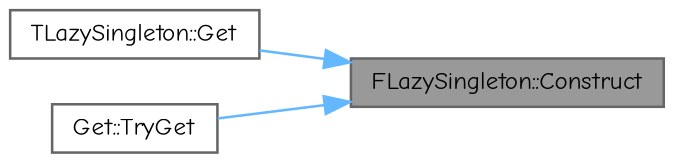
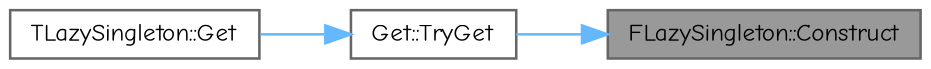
(292, 55) -> (293, 34)
